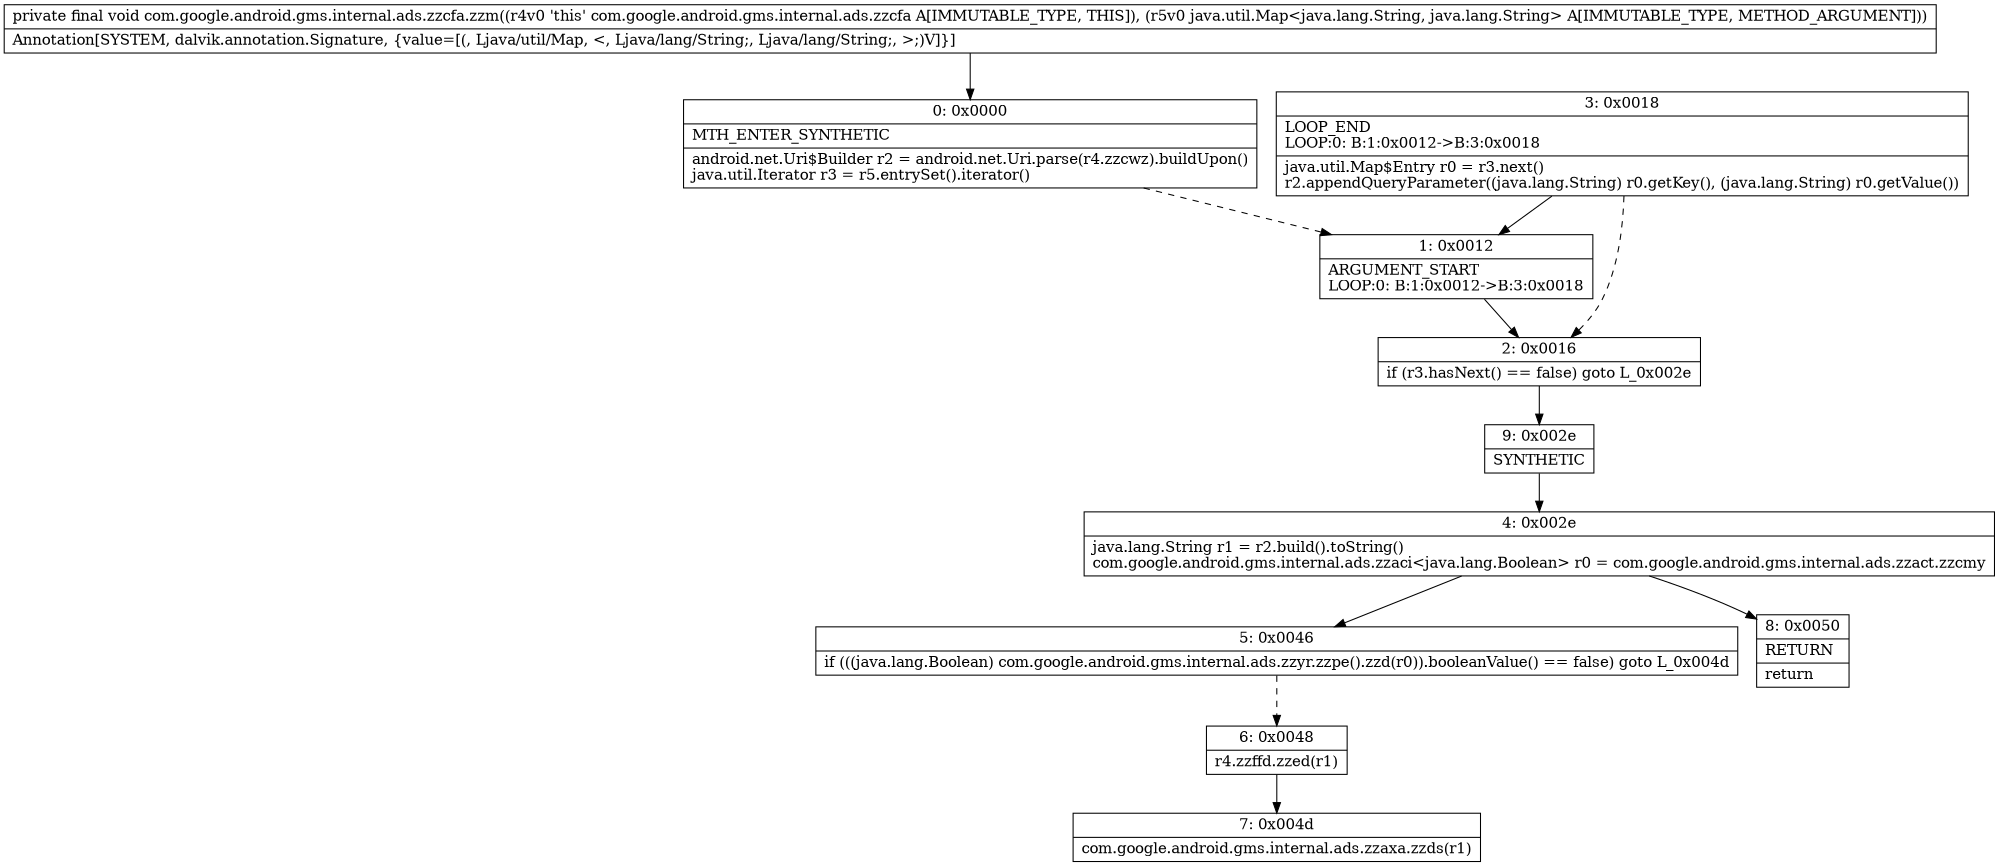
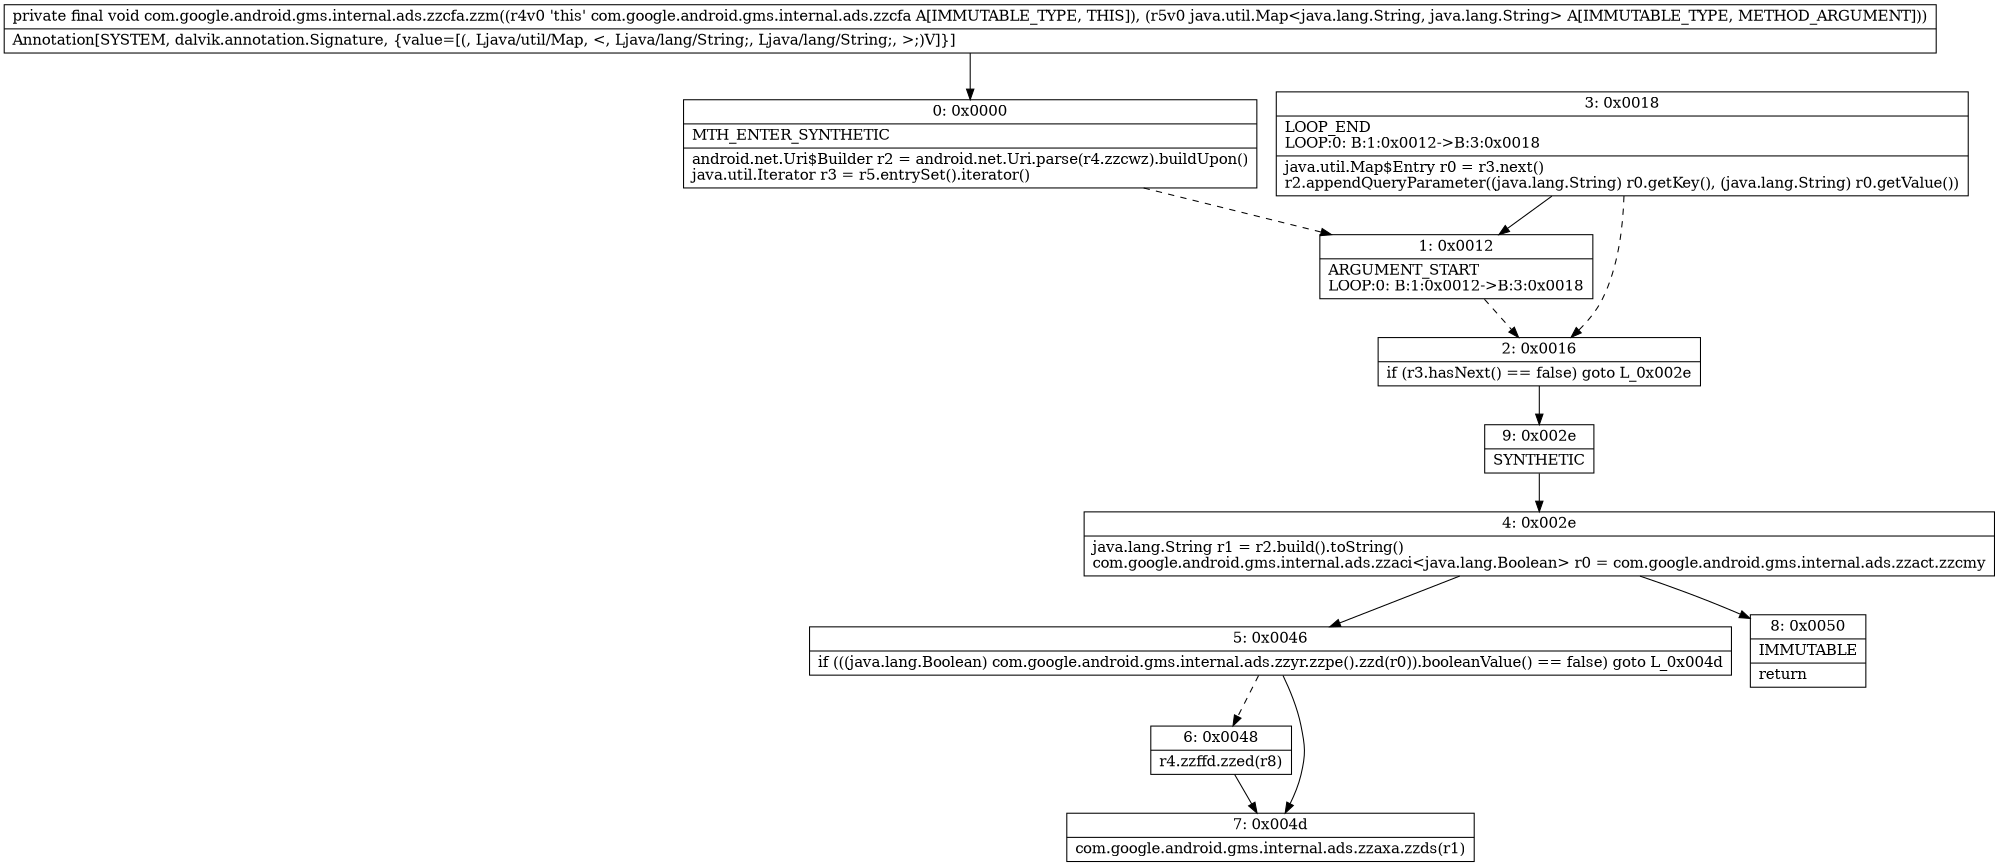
(1498, 314) -> (1498, 314)
(1799, 650) -> (1808, 650)
none -> (1303, 739)
(1277, 762) -> (1221, 762)
